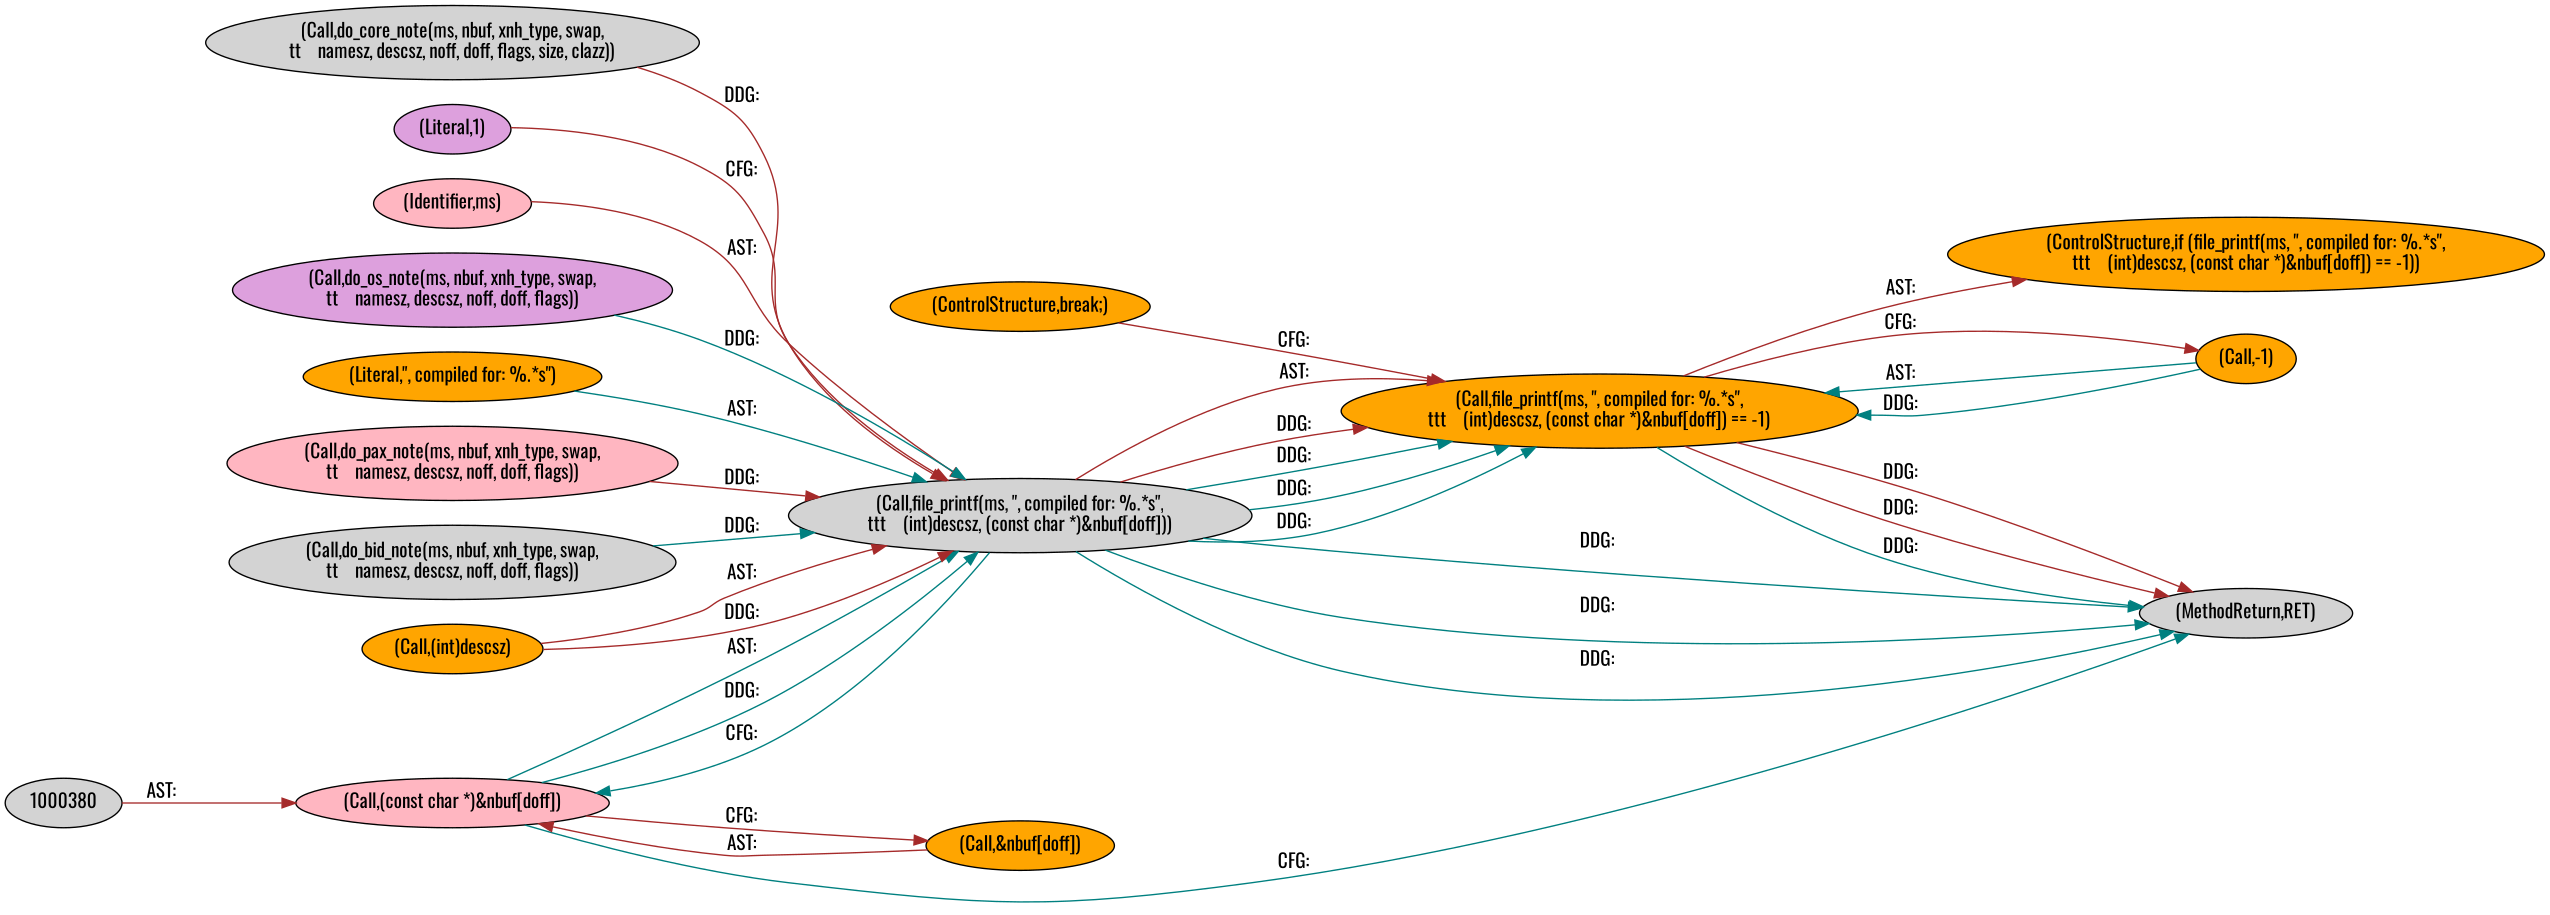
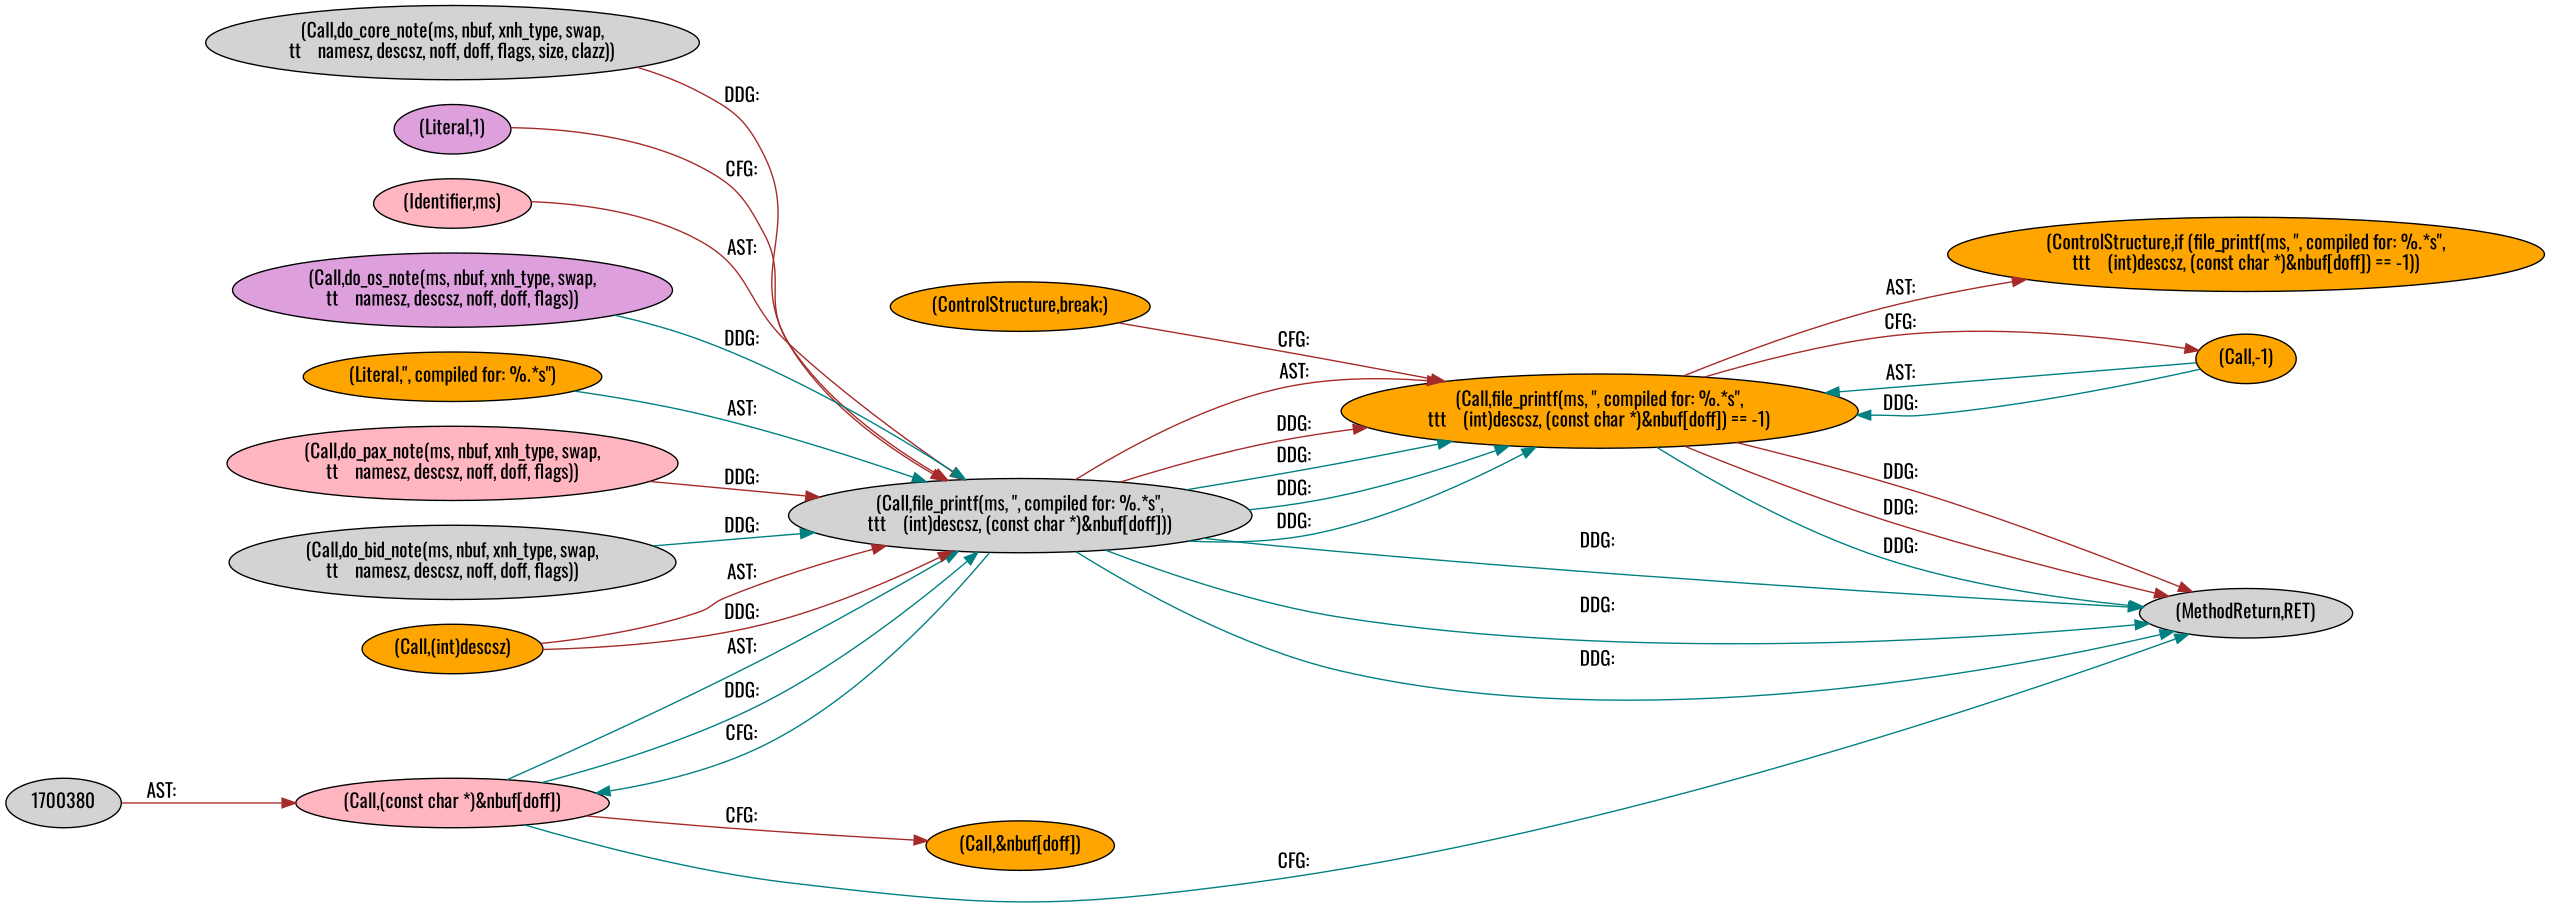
(64, 803) -> (64, 803)
(739, 856) -> none
